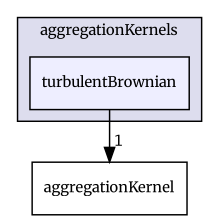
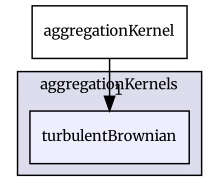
(110, 131) -> (110, 80)
